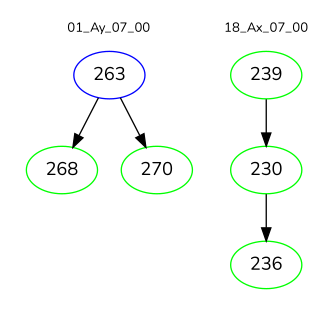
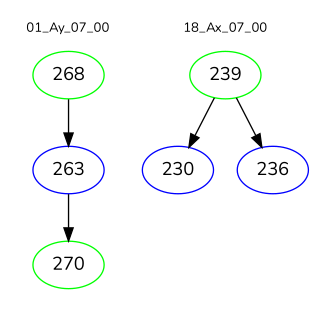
(89, 117) -> (69, 116)
(266, 170) -> (178, 170)
(266, 211) -> (246, 117)
(266, 265) -> (273, 170)
